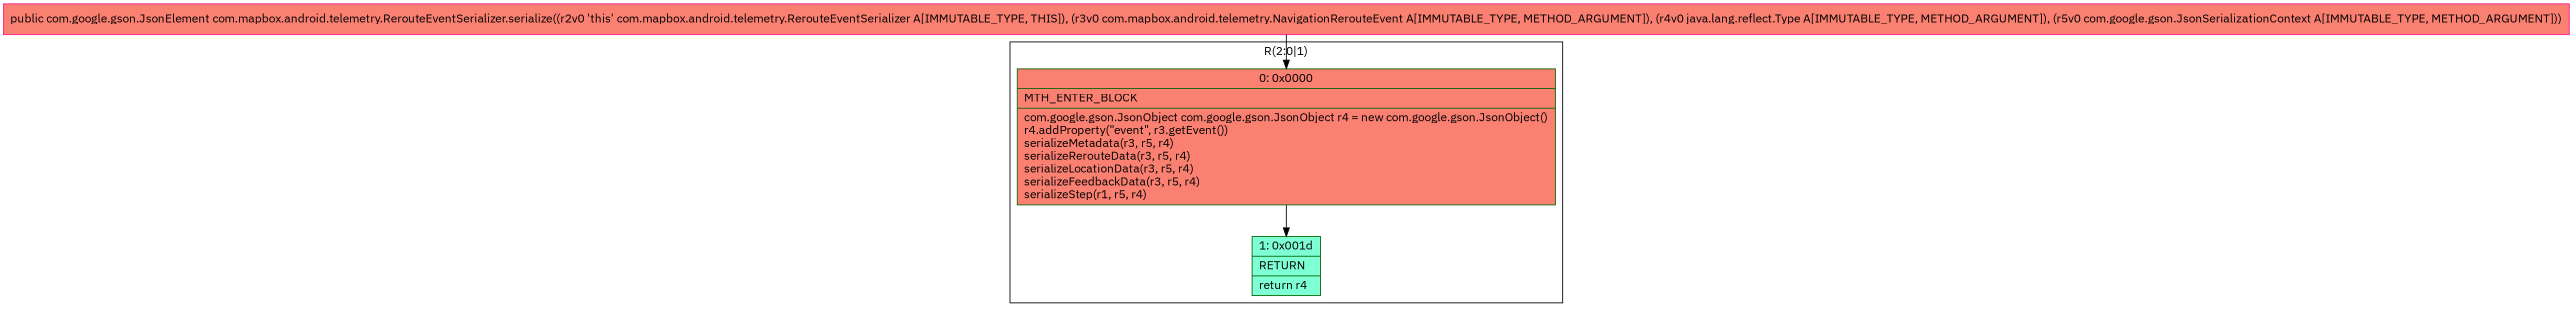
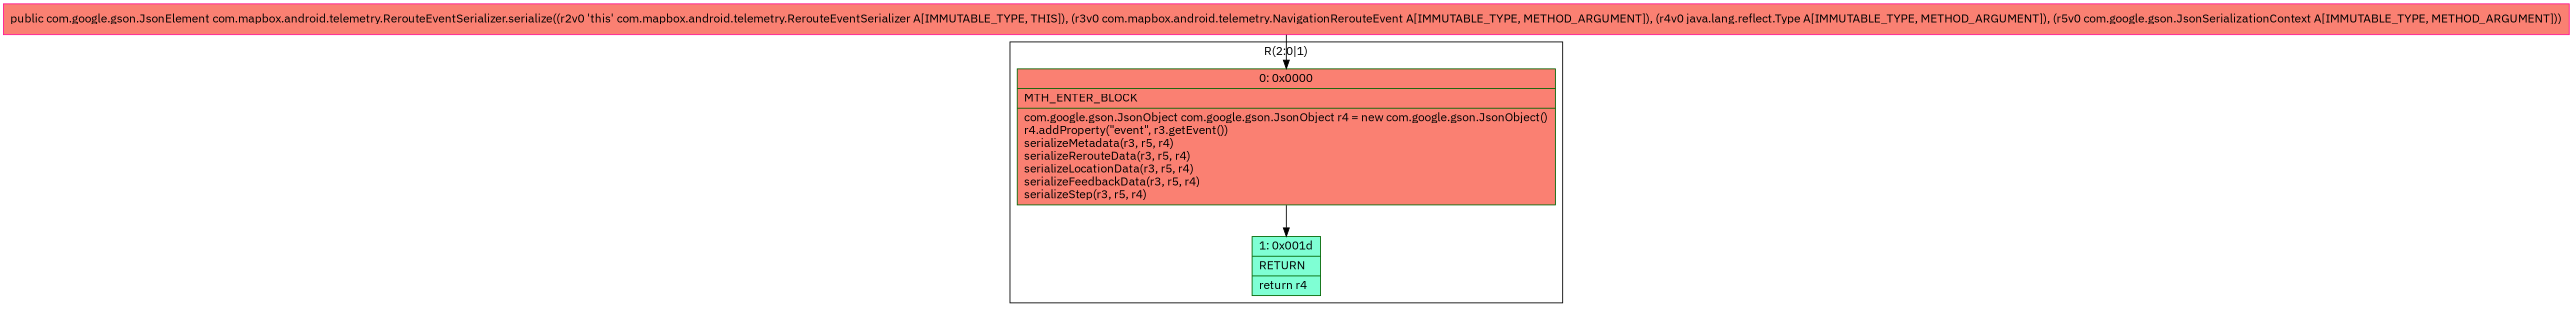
(1086, 195) -> (1086, 195)
